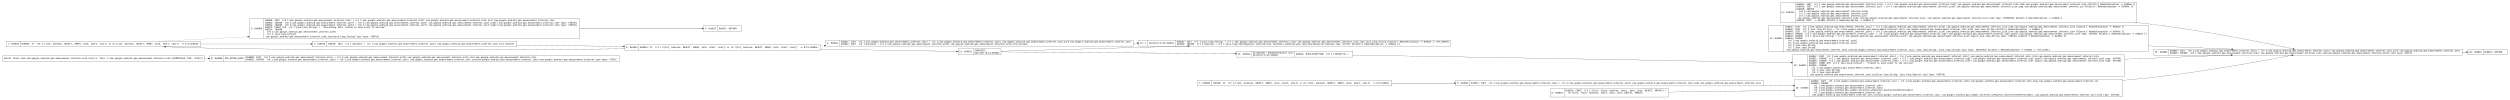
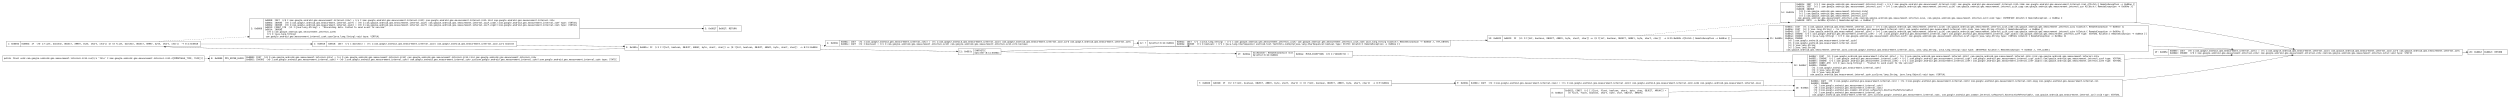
none -> (1610, 38)
